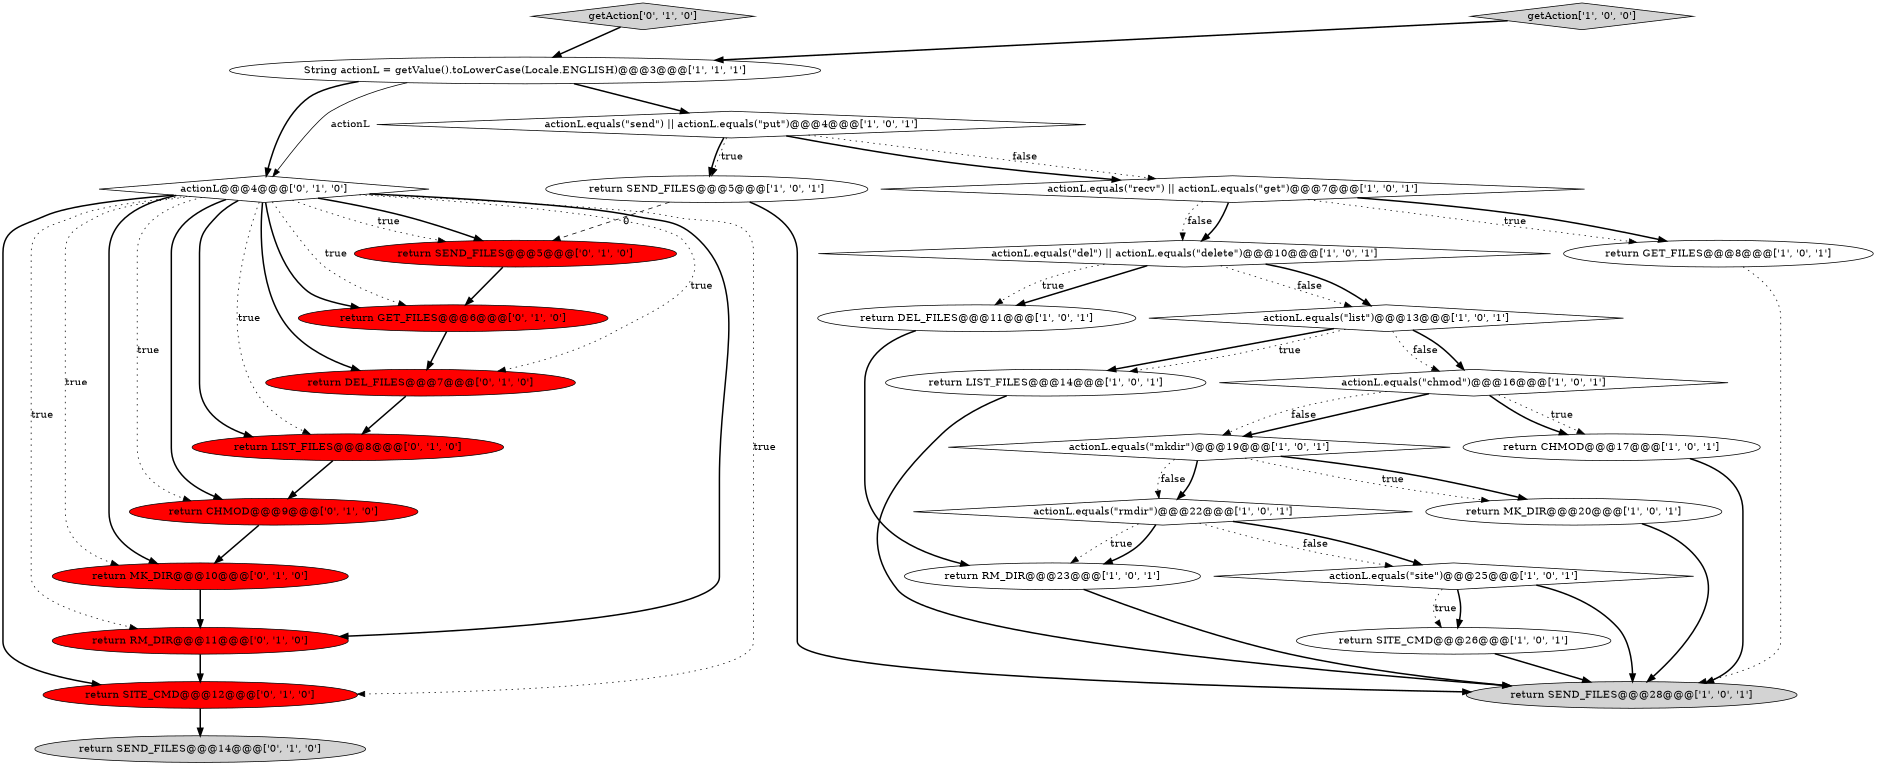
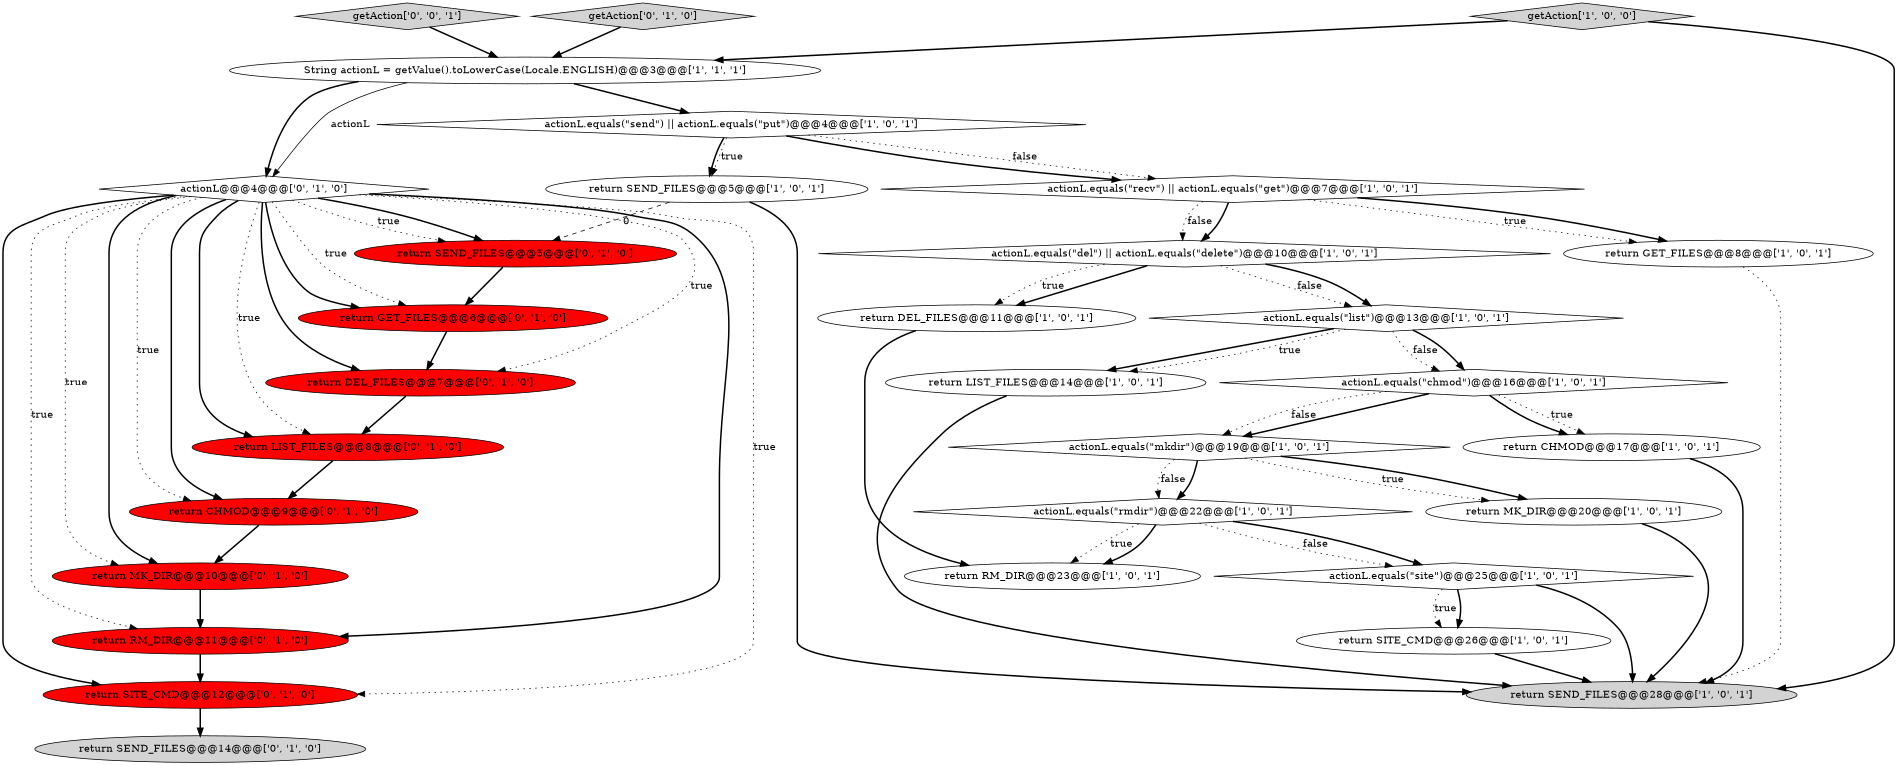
none -> (407, 16)
(1289, 654) -> (1894, 291)
